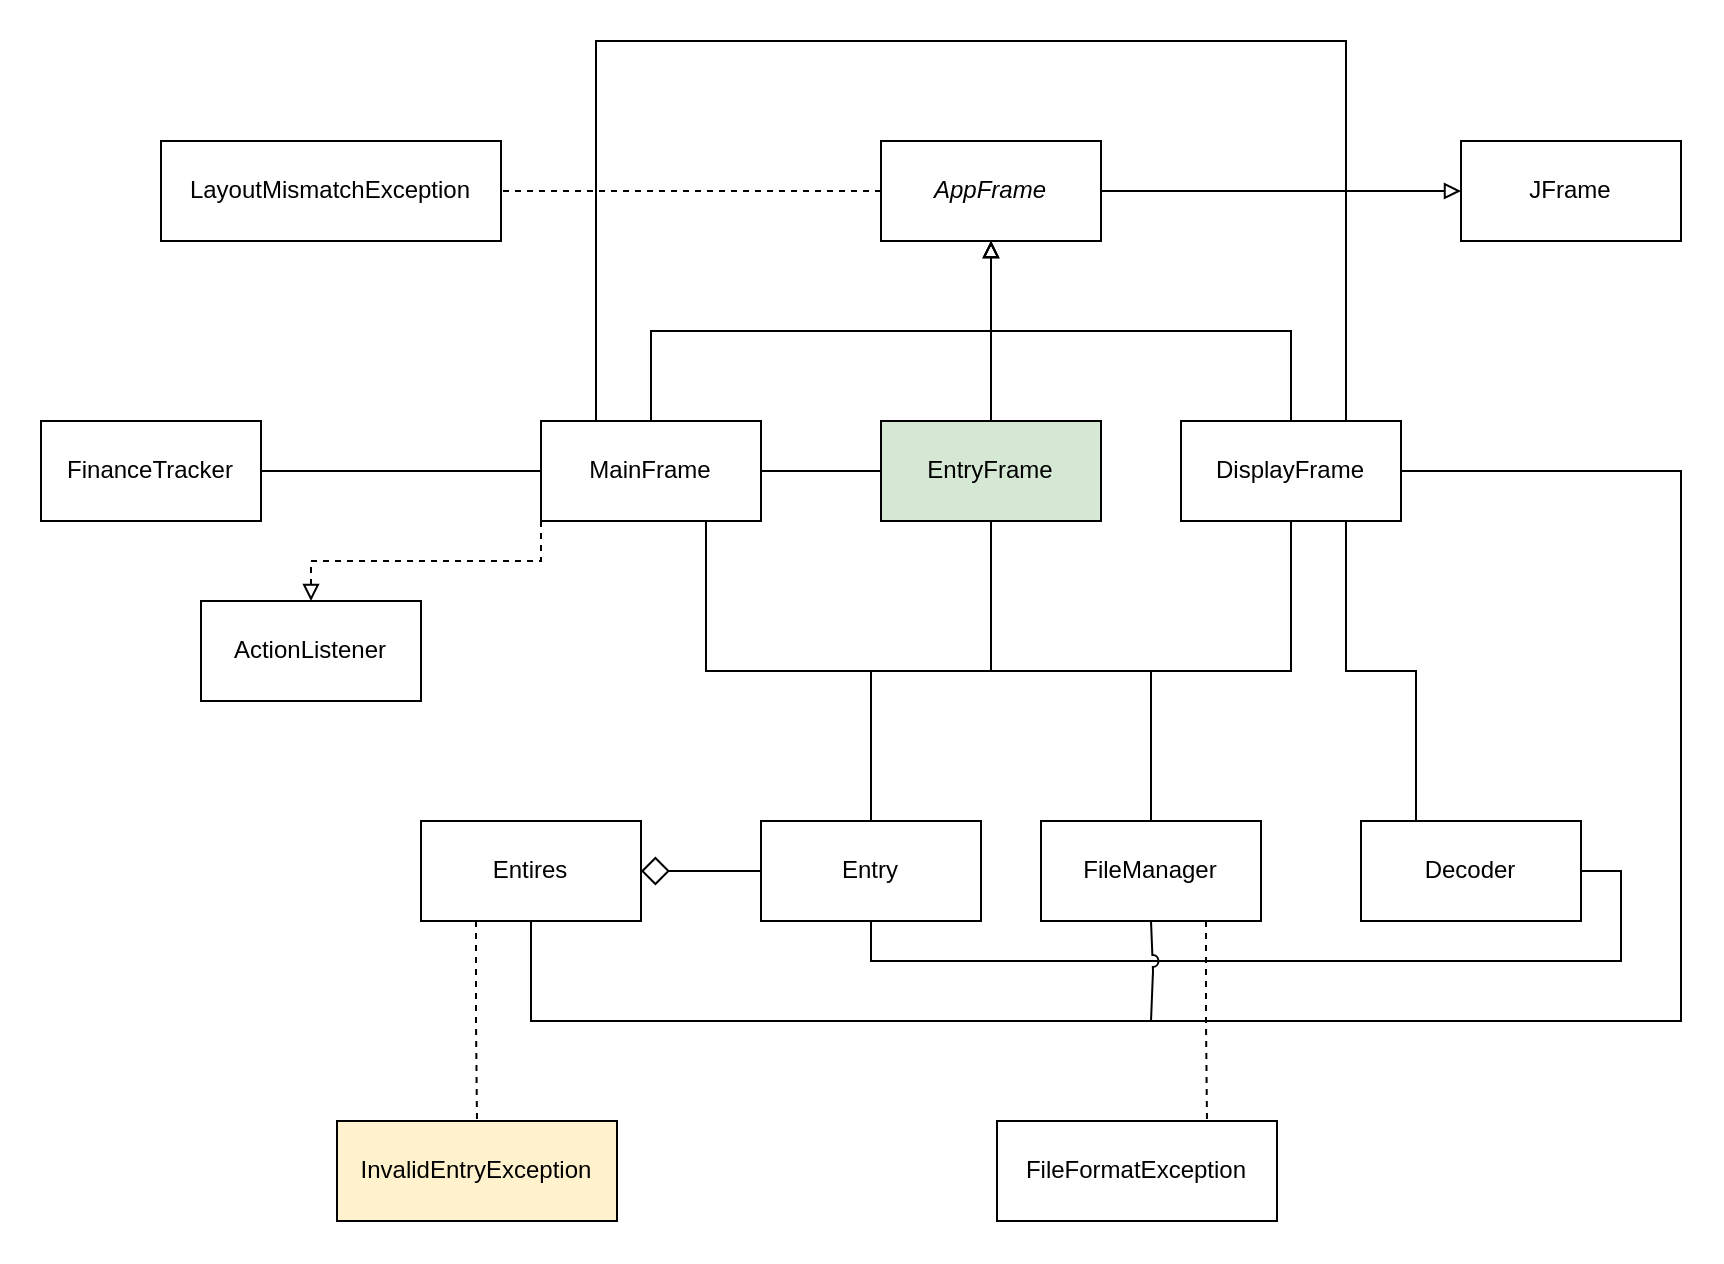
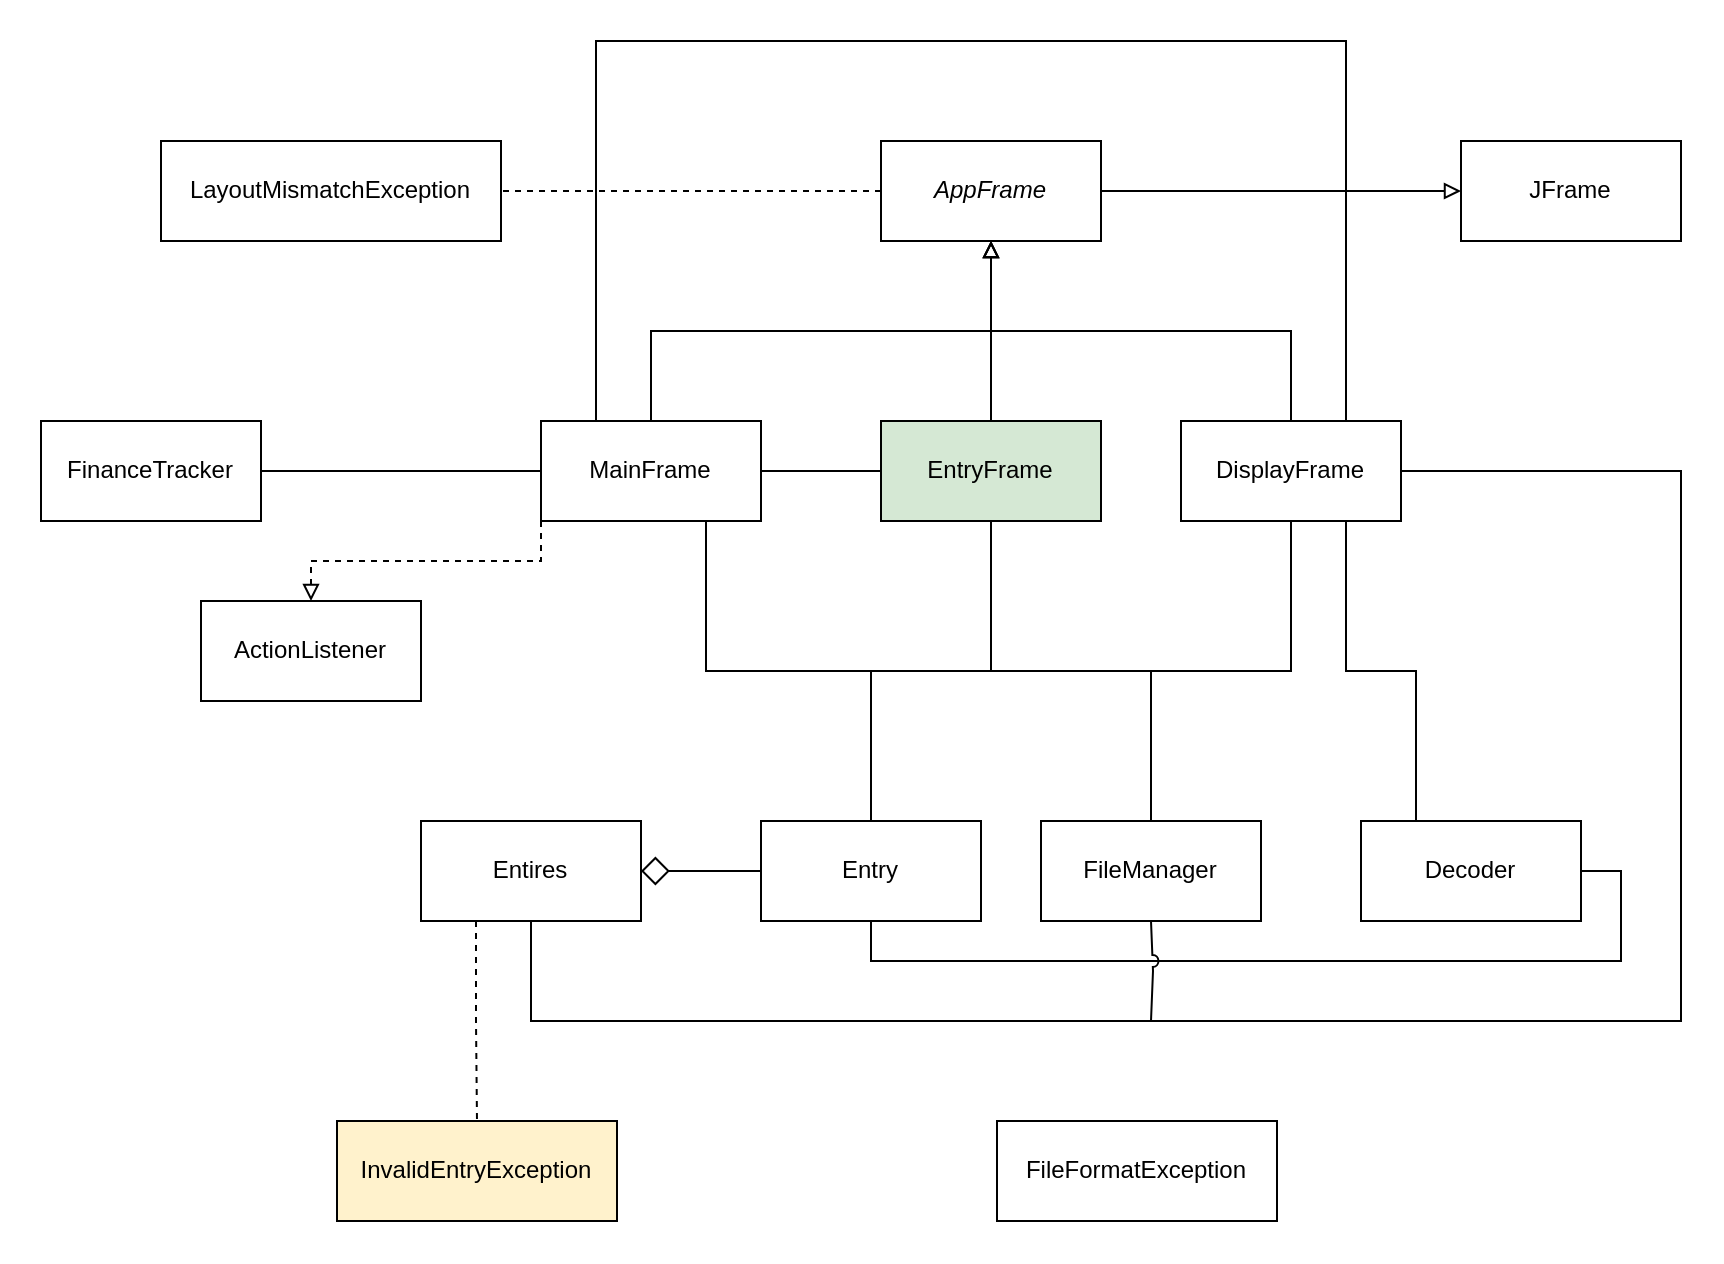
(1206, 1043) -> none
